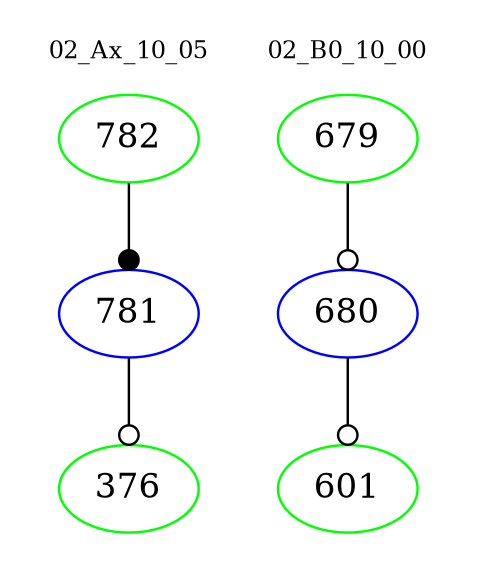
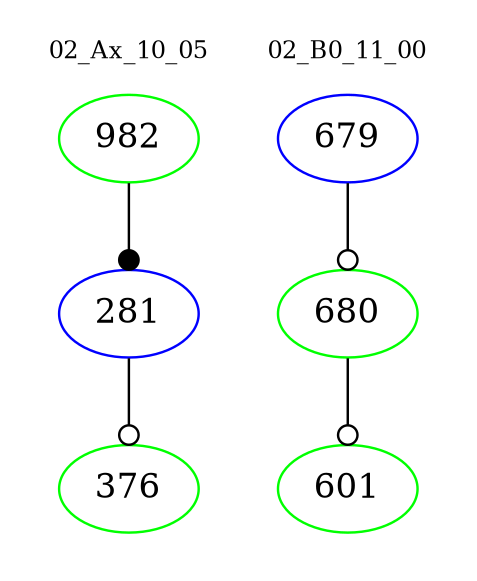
(348, 52) -> (348, 52)
(129, 139) -> (129, 139)
(348, 139) -> (348, 139)
(129, 314) -> (129, 314)
(348, 314) -> (348, 314)
